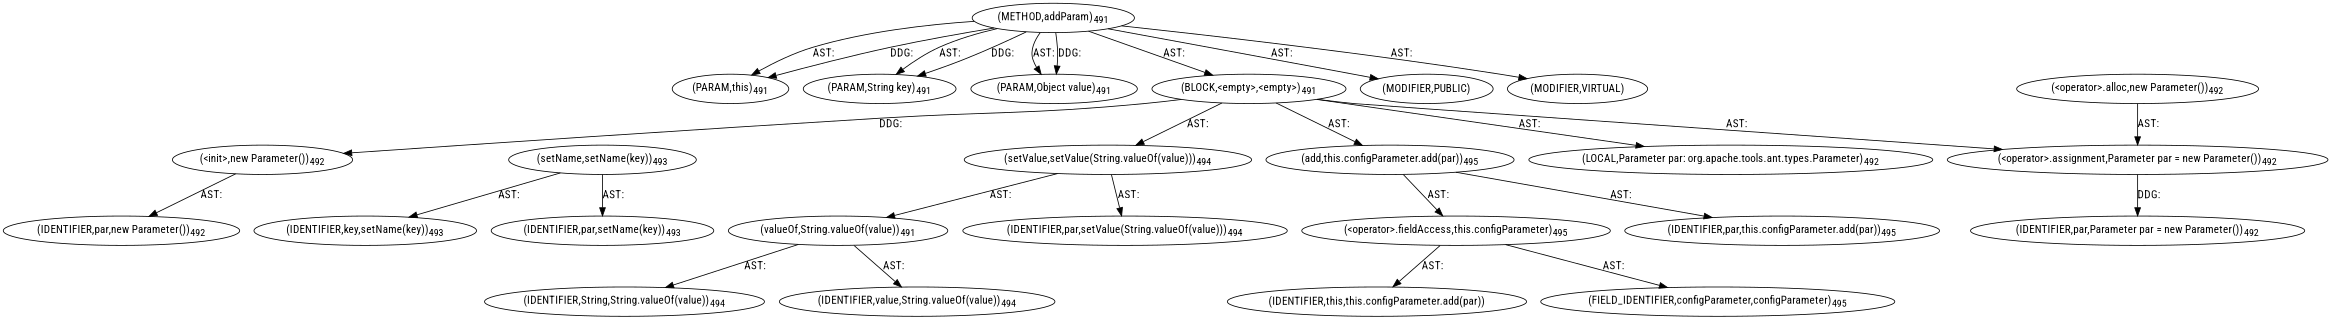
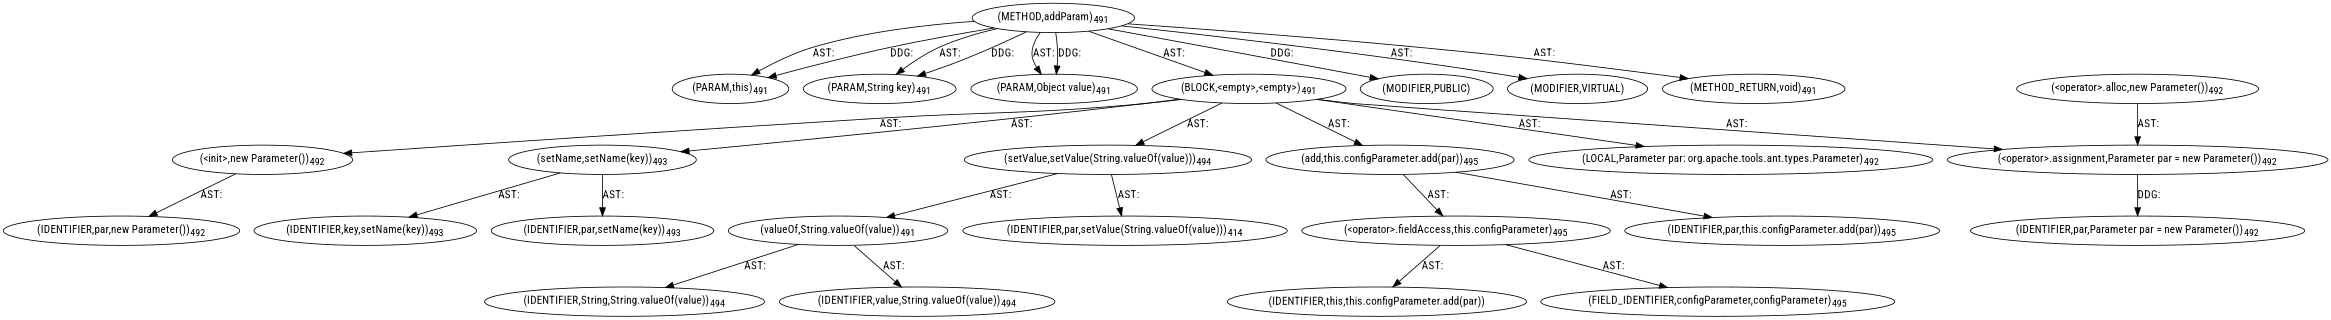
(1283, 53) -> (1283, 53)
none -> (1754, 89)
(892, 124) -> (892, 124)
none -> (935, 127)
(1236, 230) -> (1236, 230)
